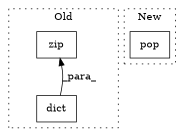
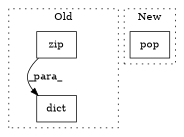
(63, 81) -> (28, 73)
